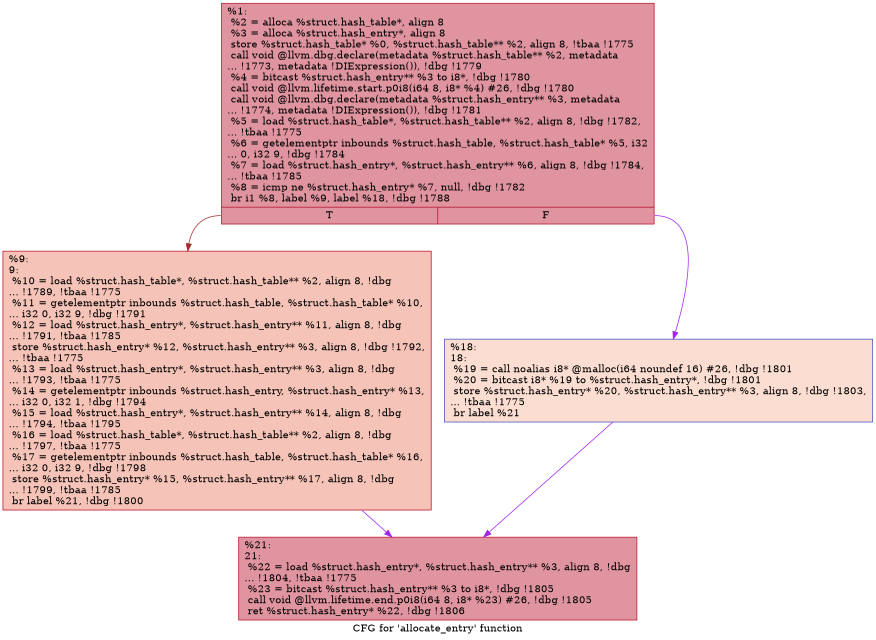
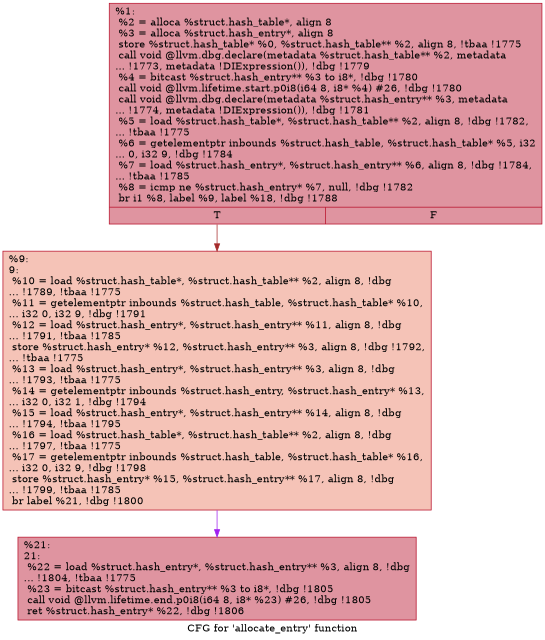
(659, 381) -> none
